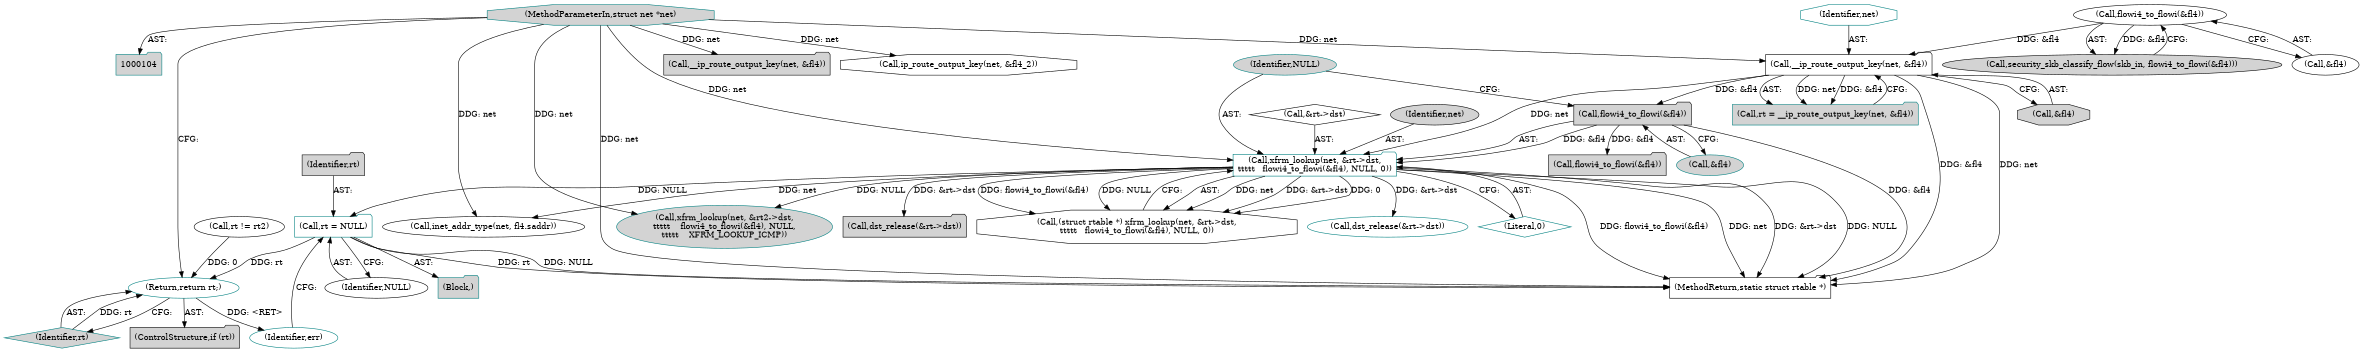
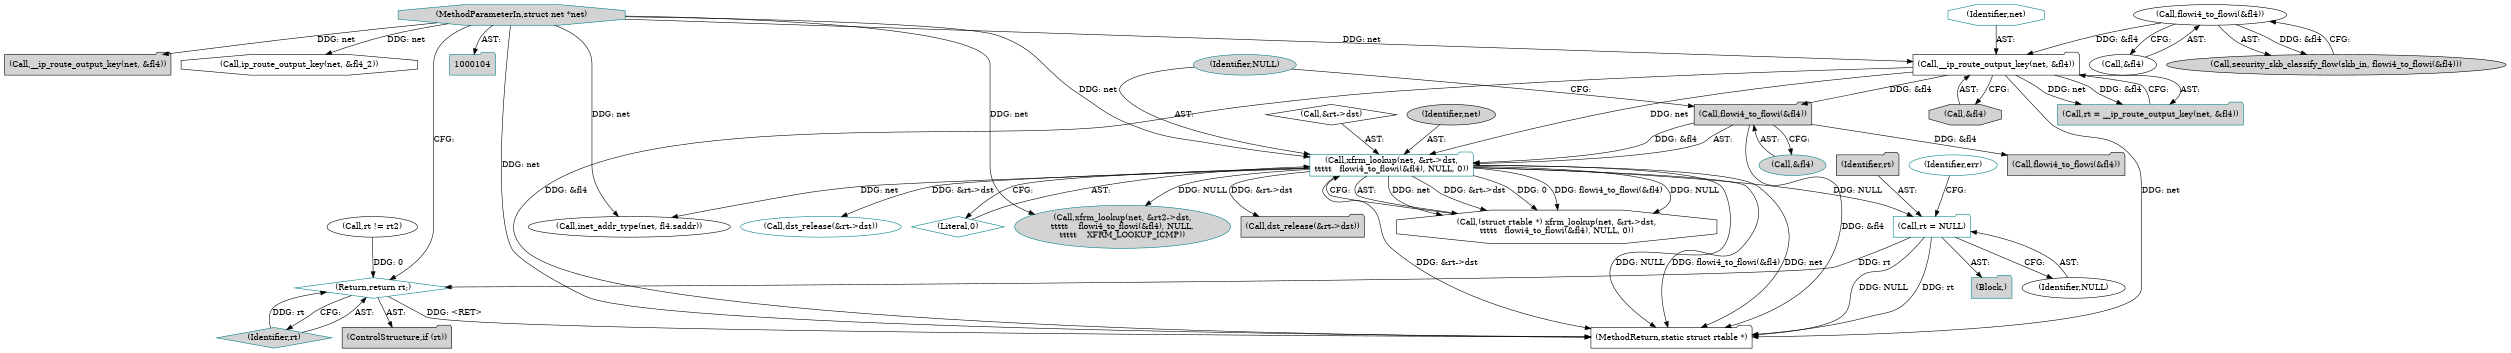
(184, 288) -> (373, 288)
(226, 316) -> (984, 333)
